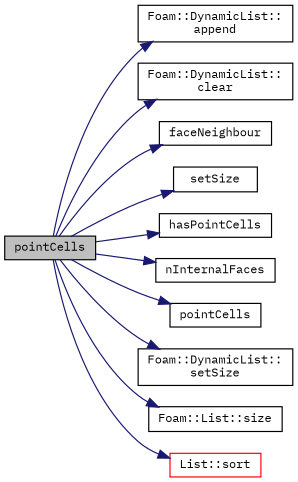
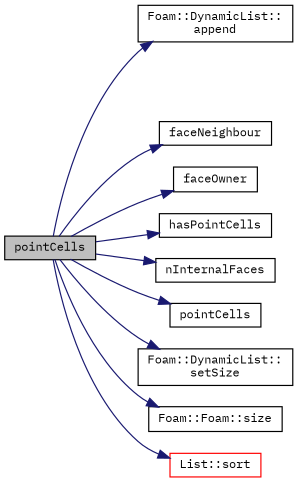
(215, 81) -> none
(215, 179) -> (215, 179)
(215, 419) -> (215, 419)
